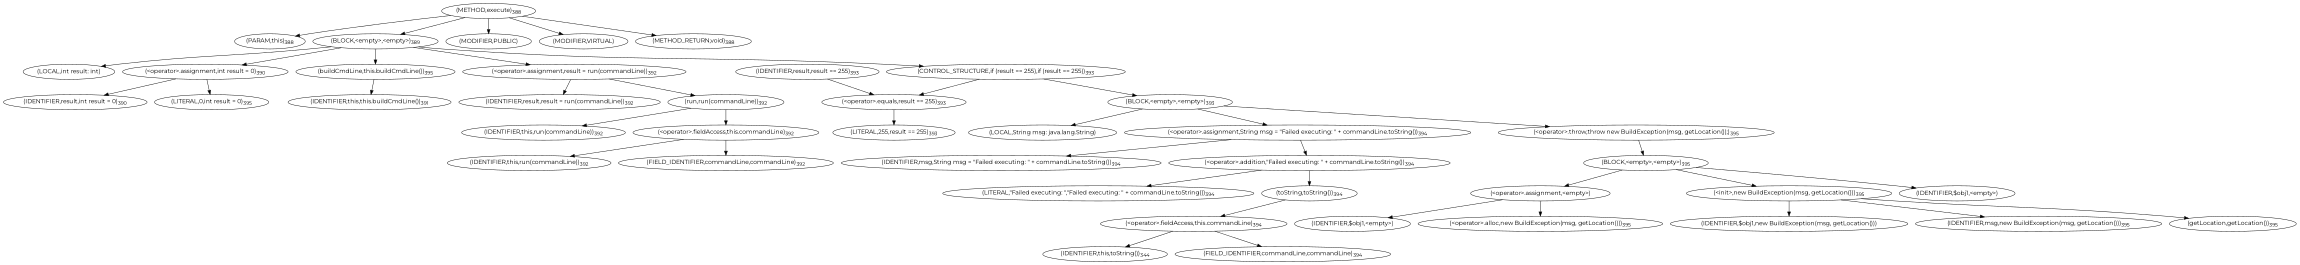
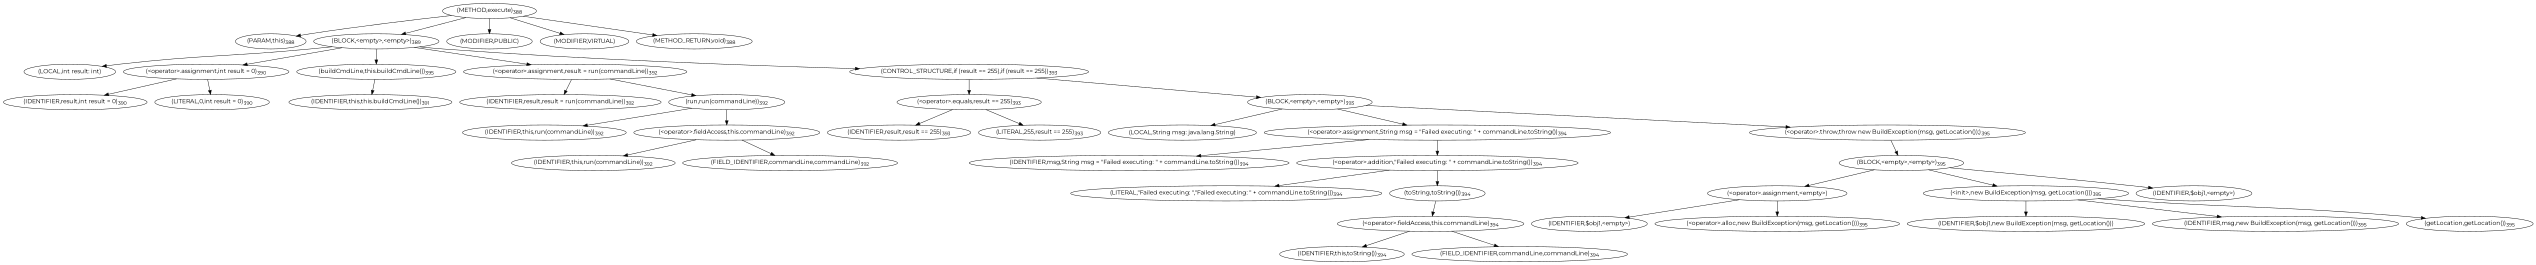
(849, 86) -> (936, 117)
(248, 102) -> (248, 102)
(1145, 254) -> (1382, 254)
